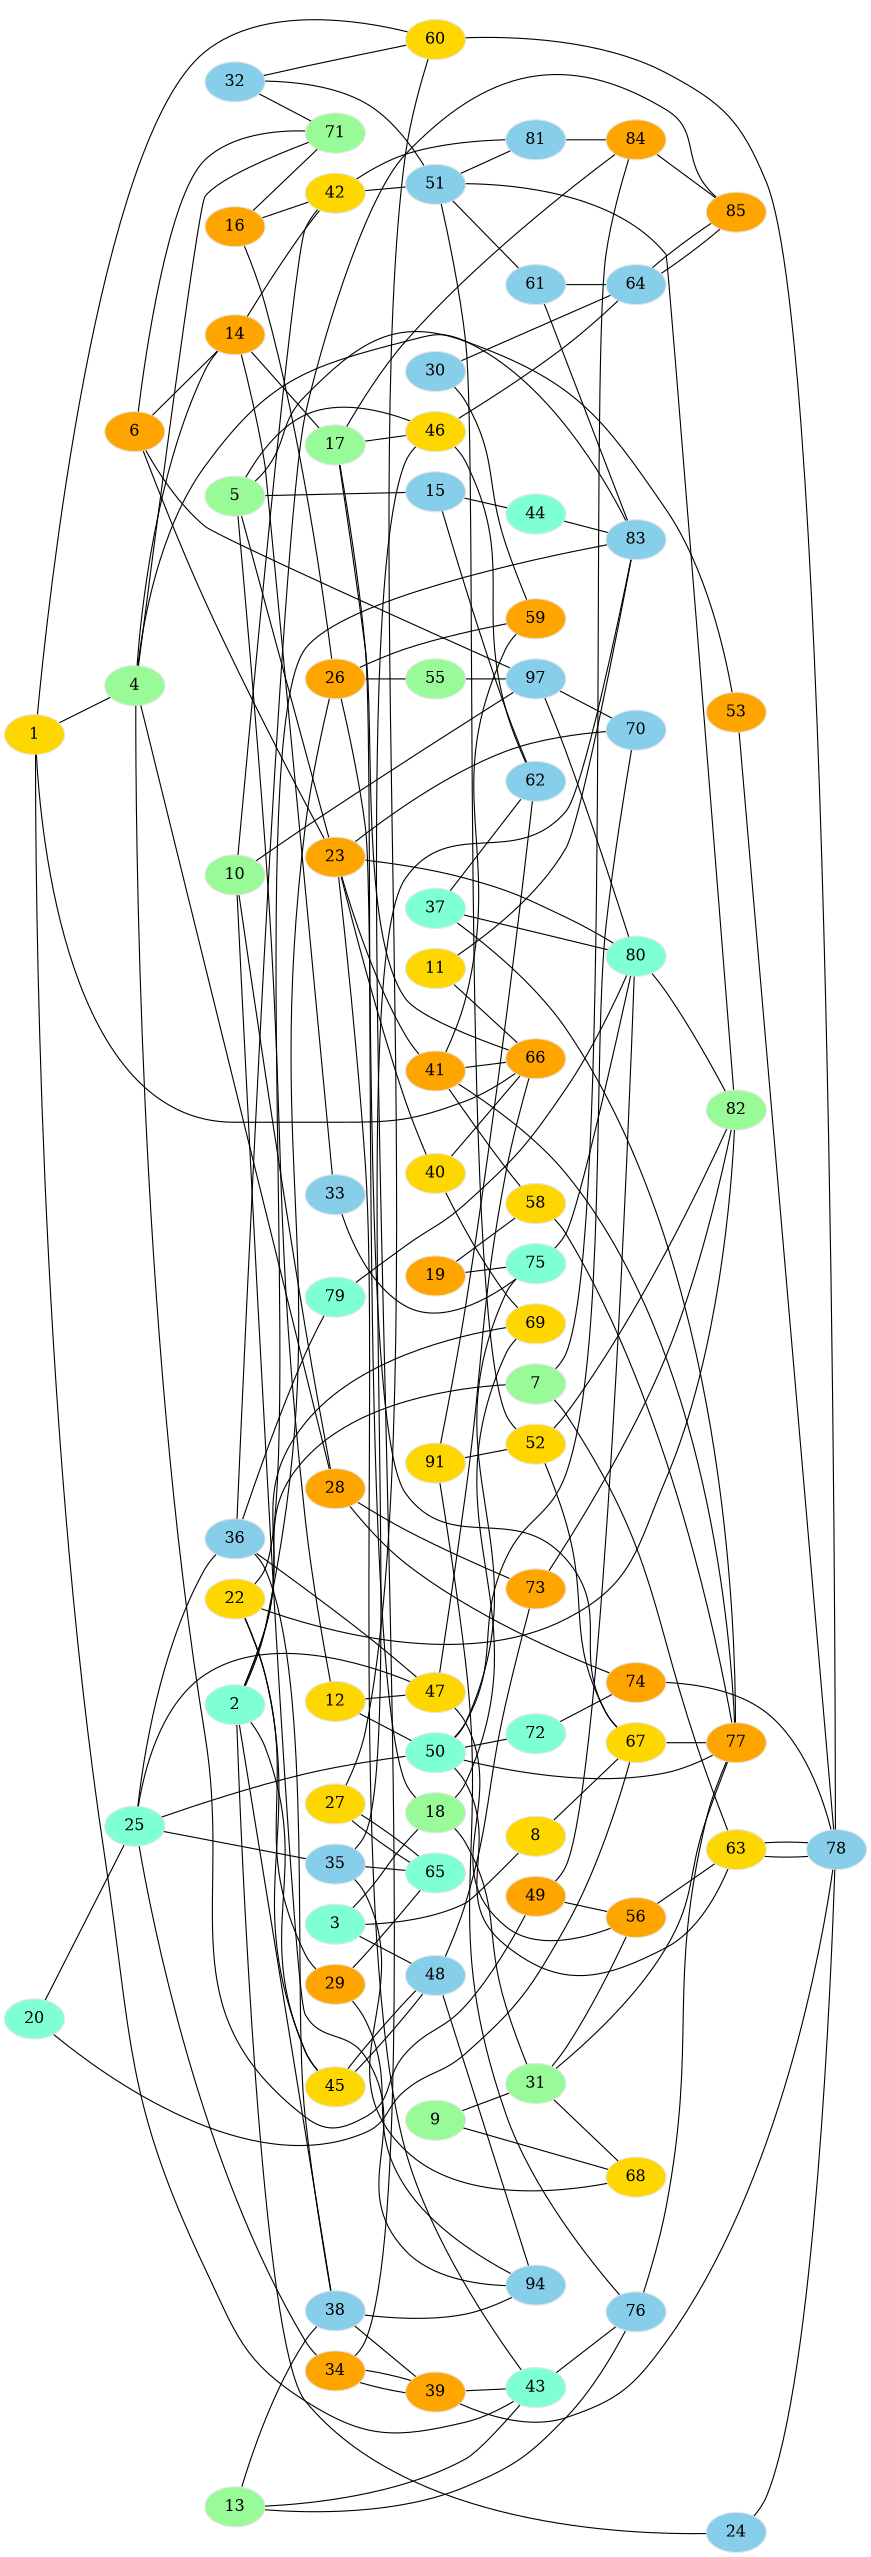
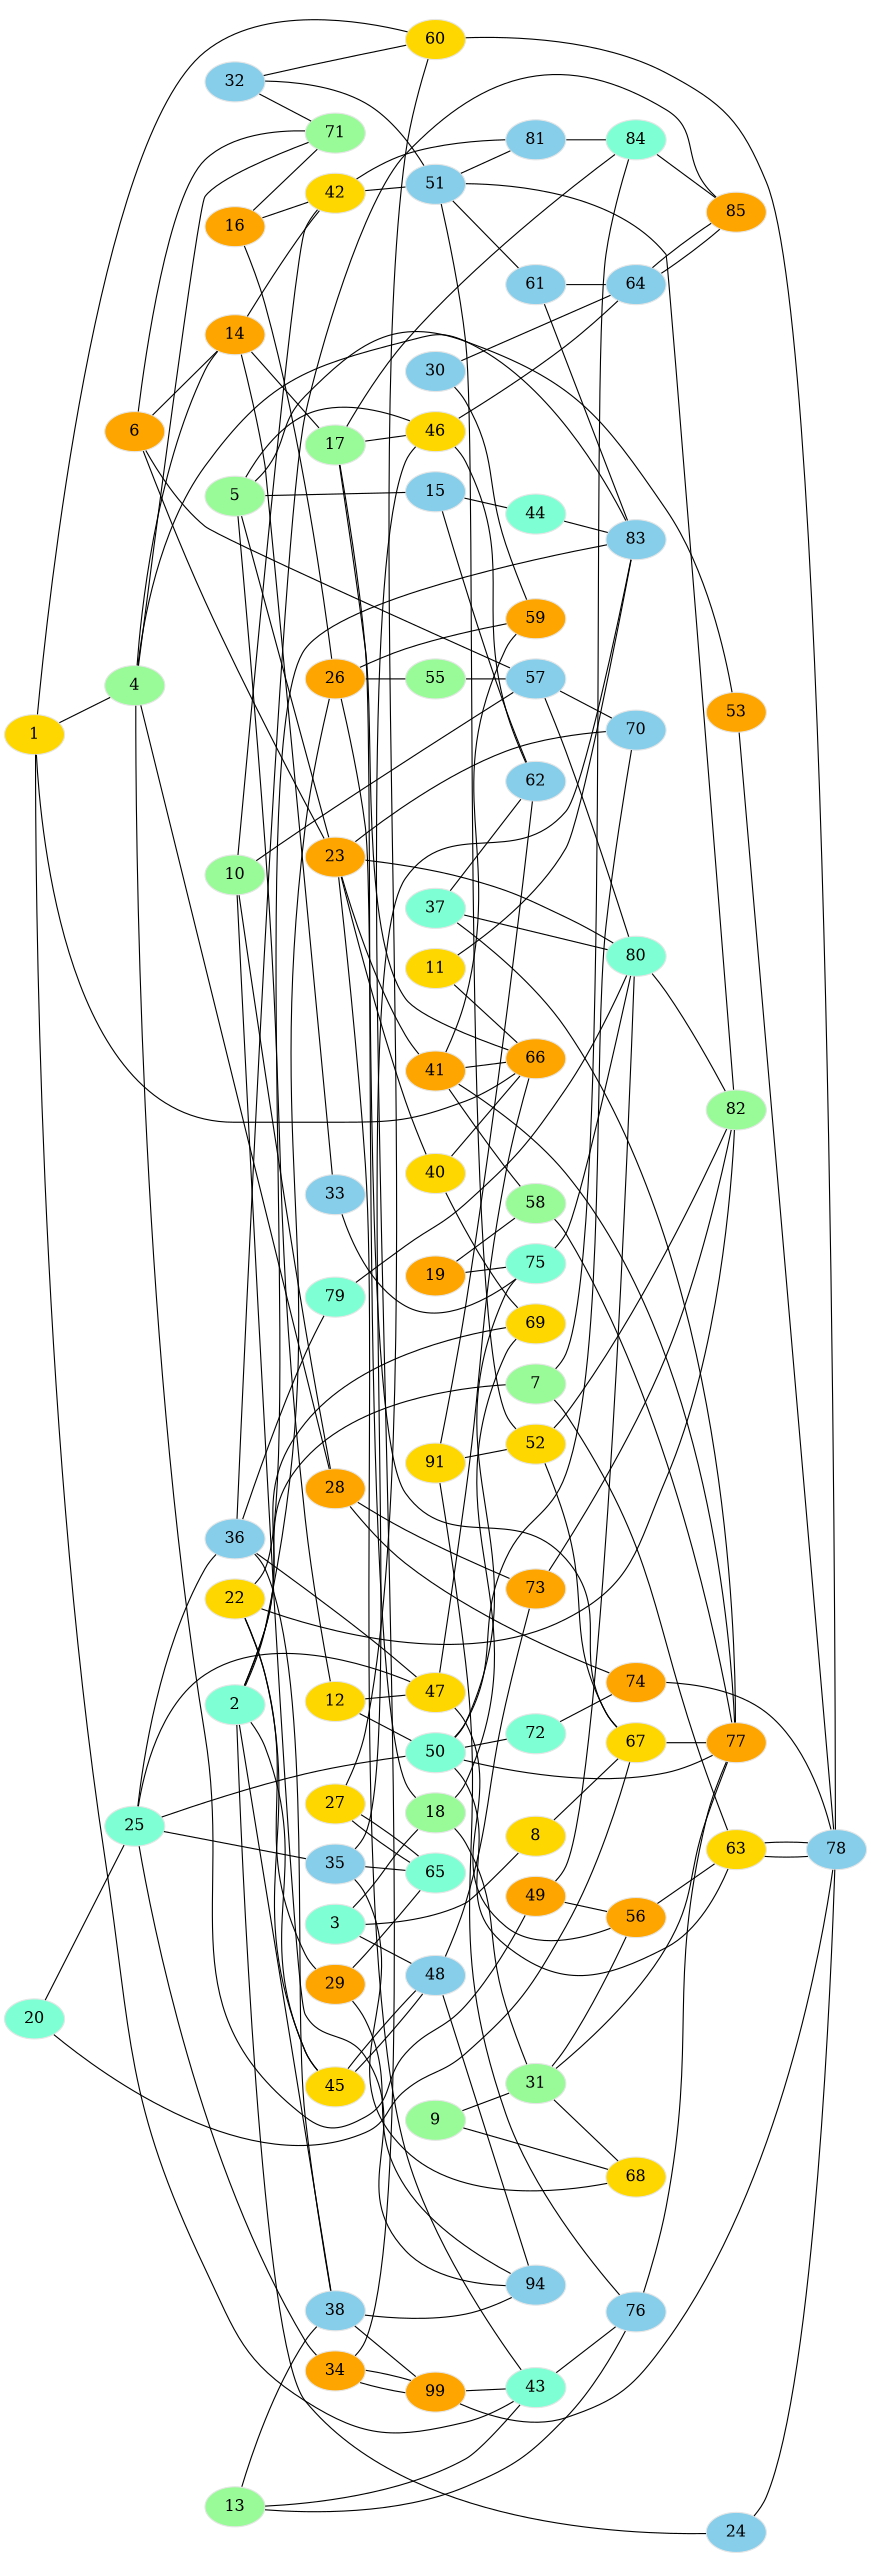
(636, 140) -> (636, 140)
(536, 679) -> (536, 679)
(536, 1204) -> (536, 1204)
(436, 2392) -> (436, 2392)
